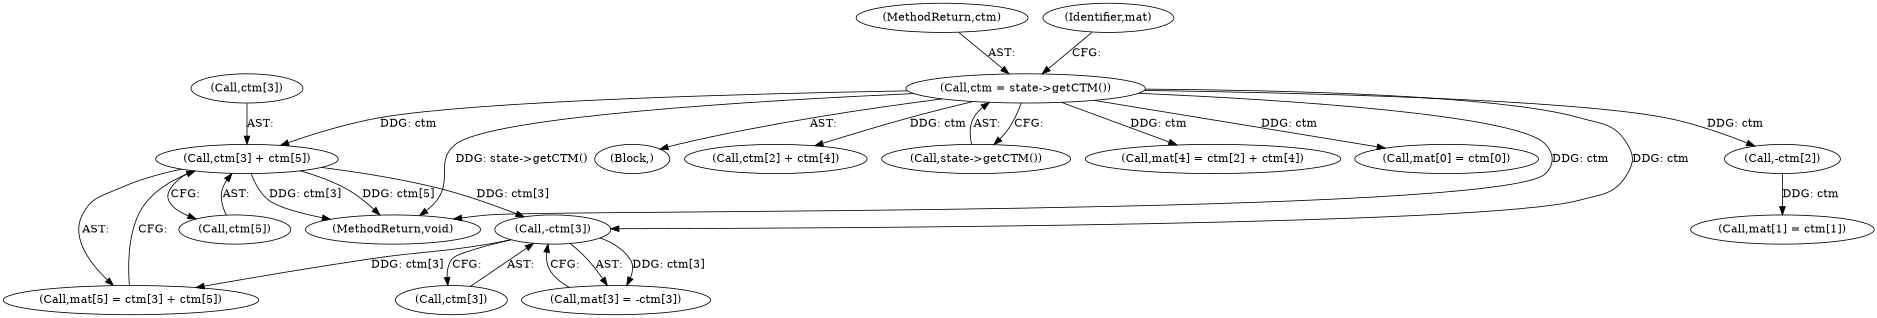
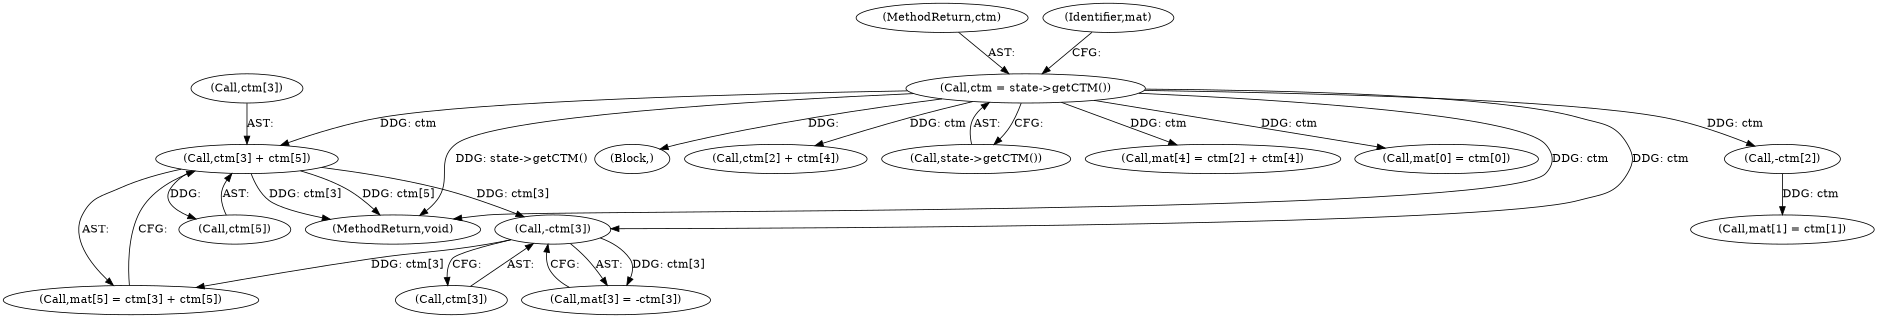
(825, 124) -> (825, 124)
(187, 194) -> (187, 194)
